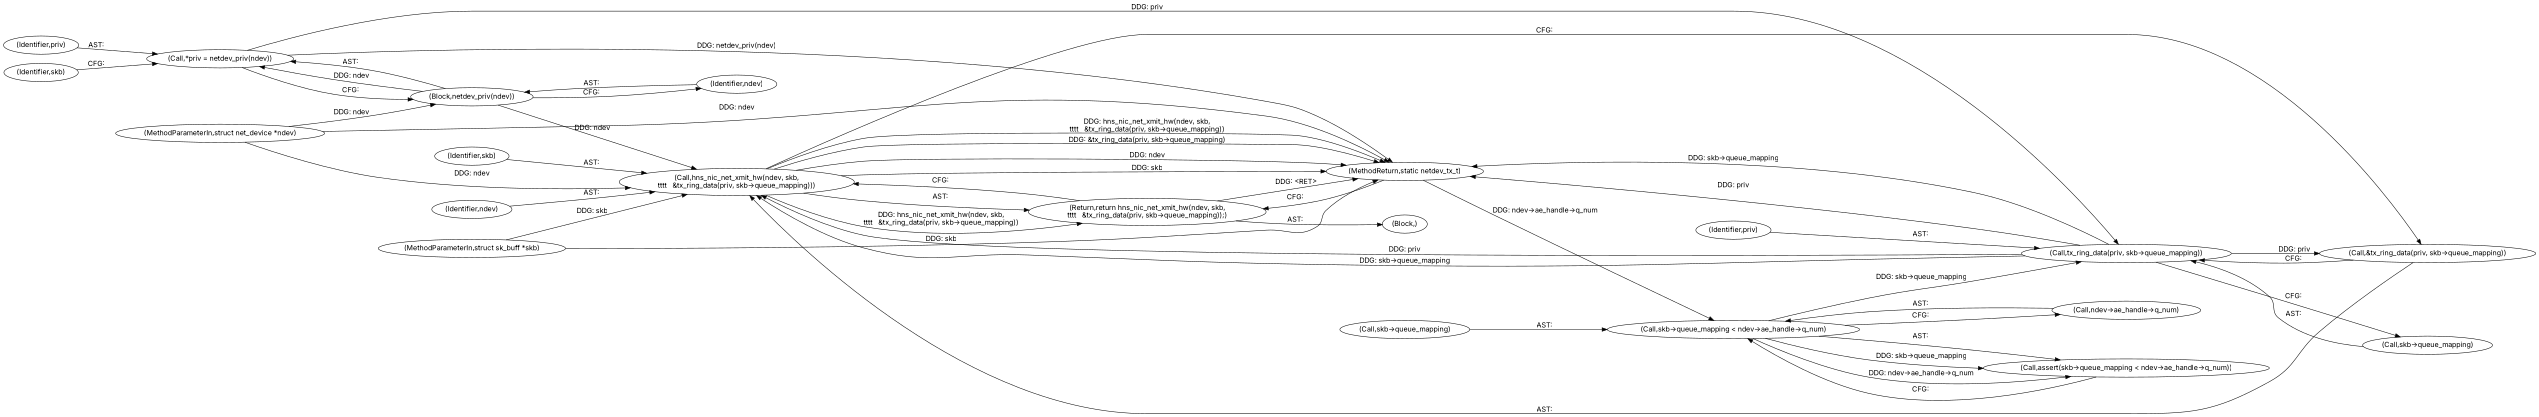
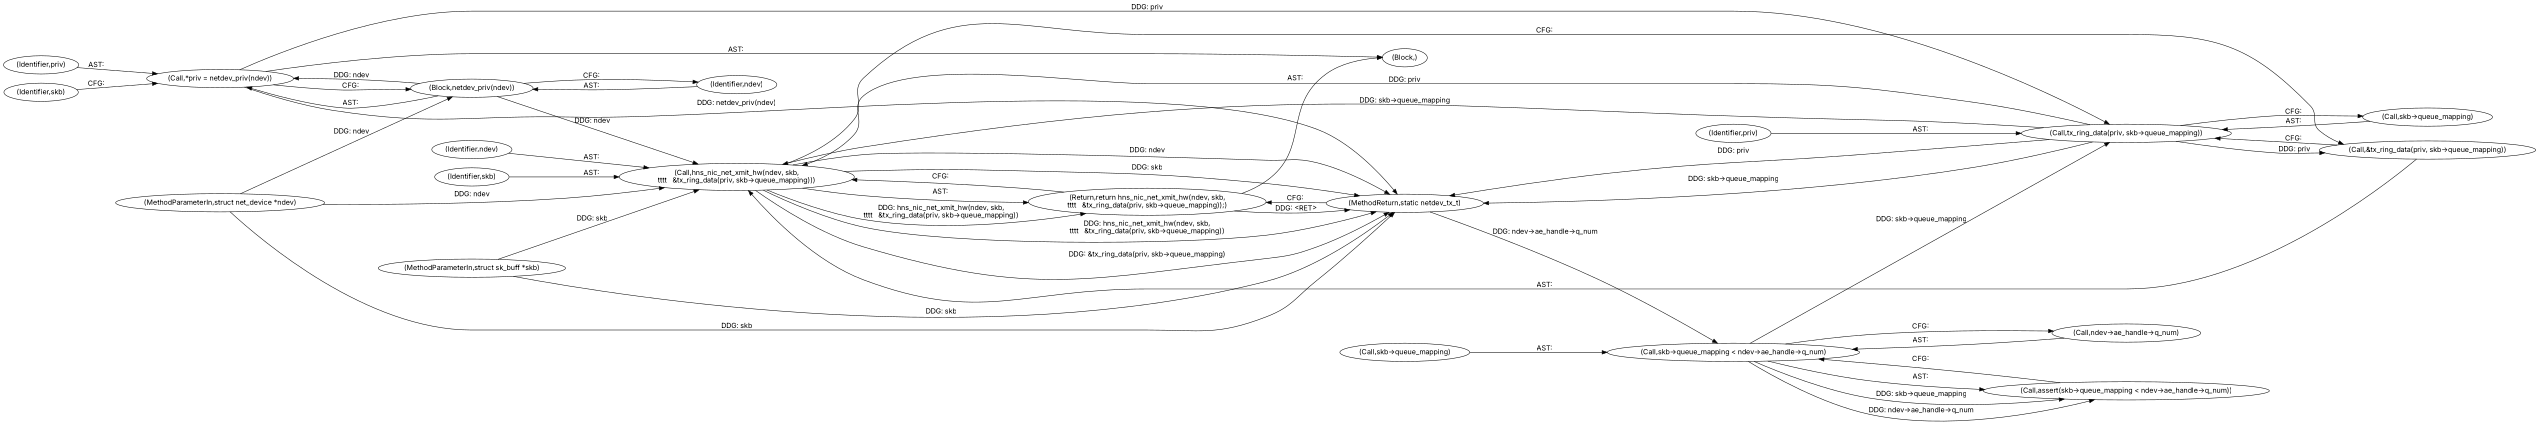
none -> (821, 54)
(737, 108) -> (737, 326)
